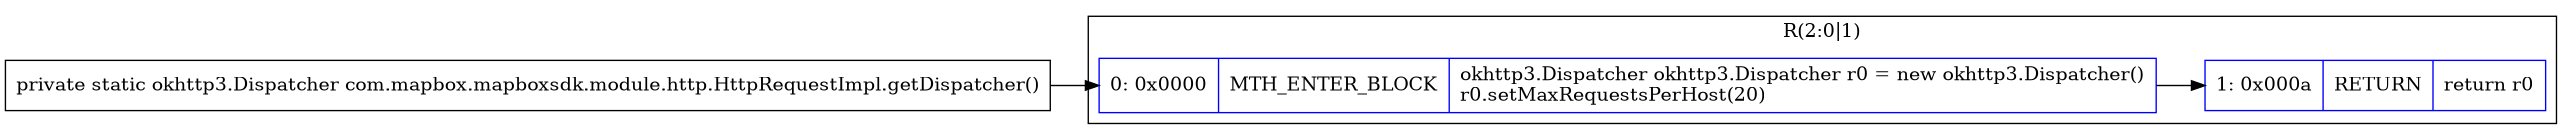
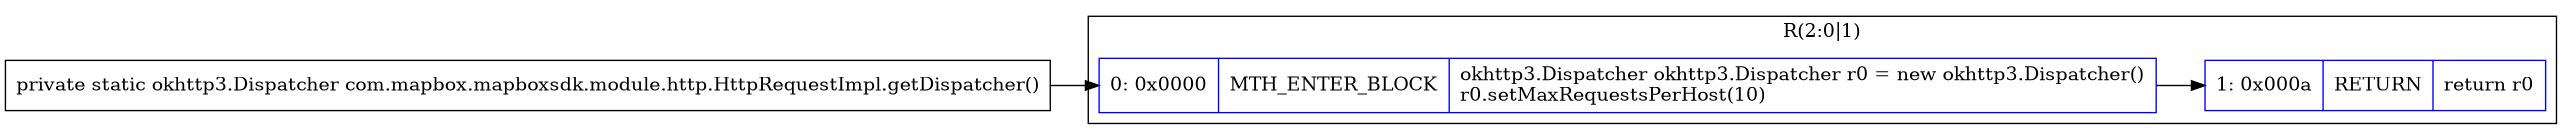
(1613, 95) -> (1613, 95)
